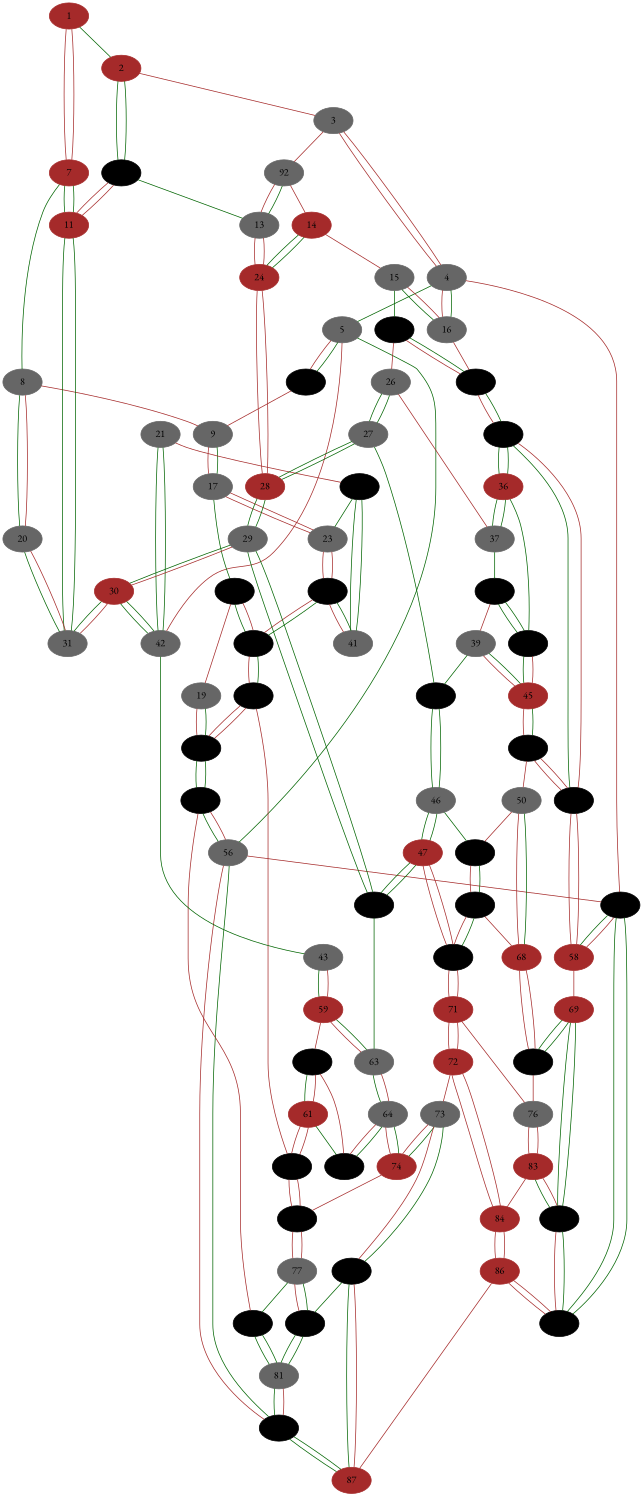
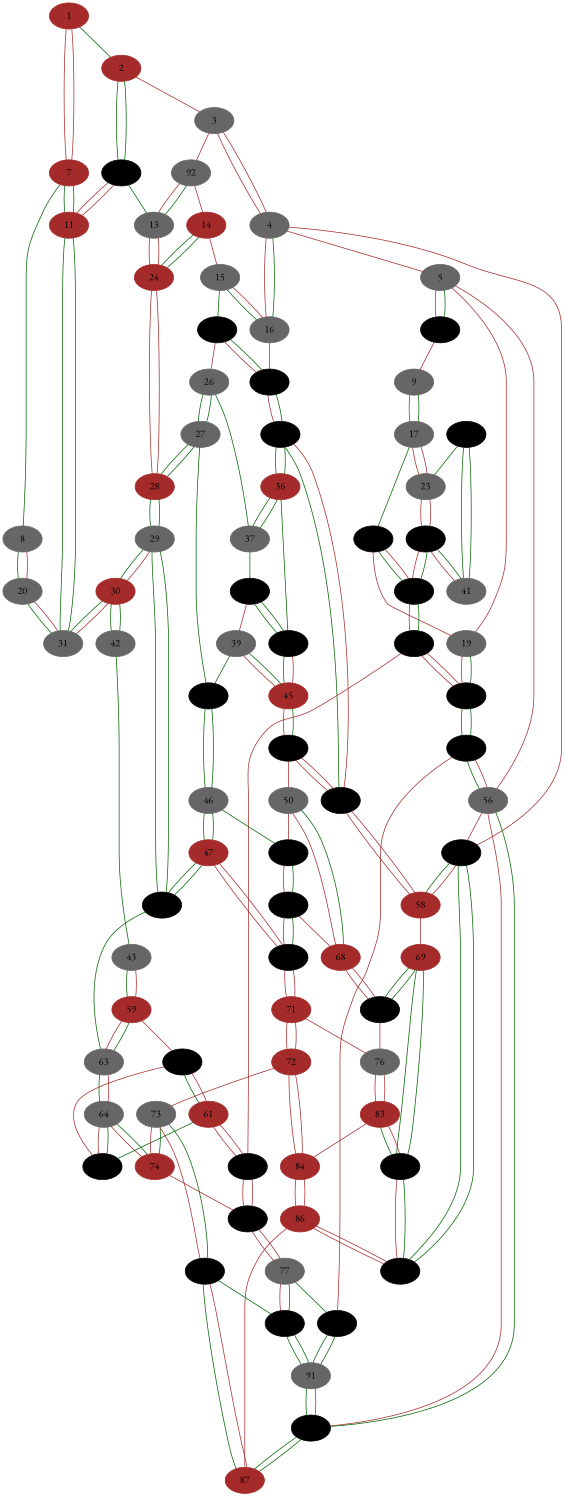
(400, 301) -> (355, 251)
(121, 402) -> none
(161, 434) -> none
(443, 460) -> (237, 459)
(299, 518) -> (506, 455)
(414, 597) -> (534, 525)
(279, 1376) -> (311, 1376)
